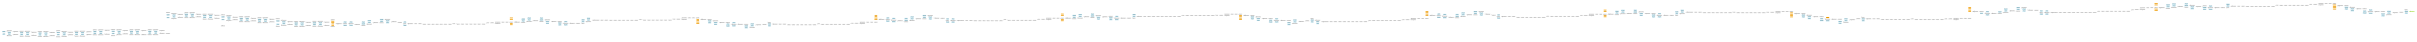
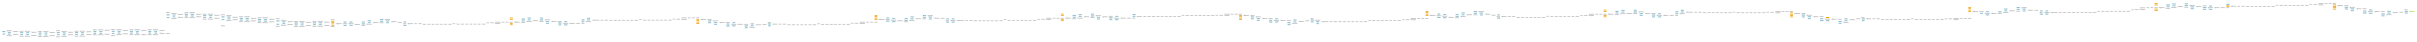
(2228, 6) -> (2228, 6)
